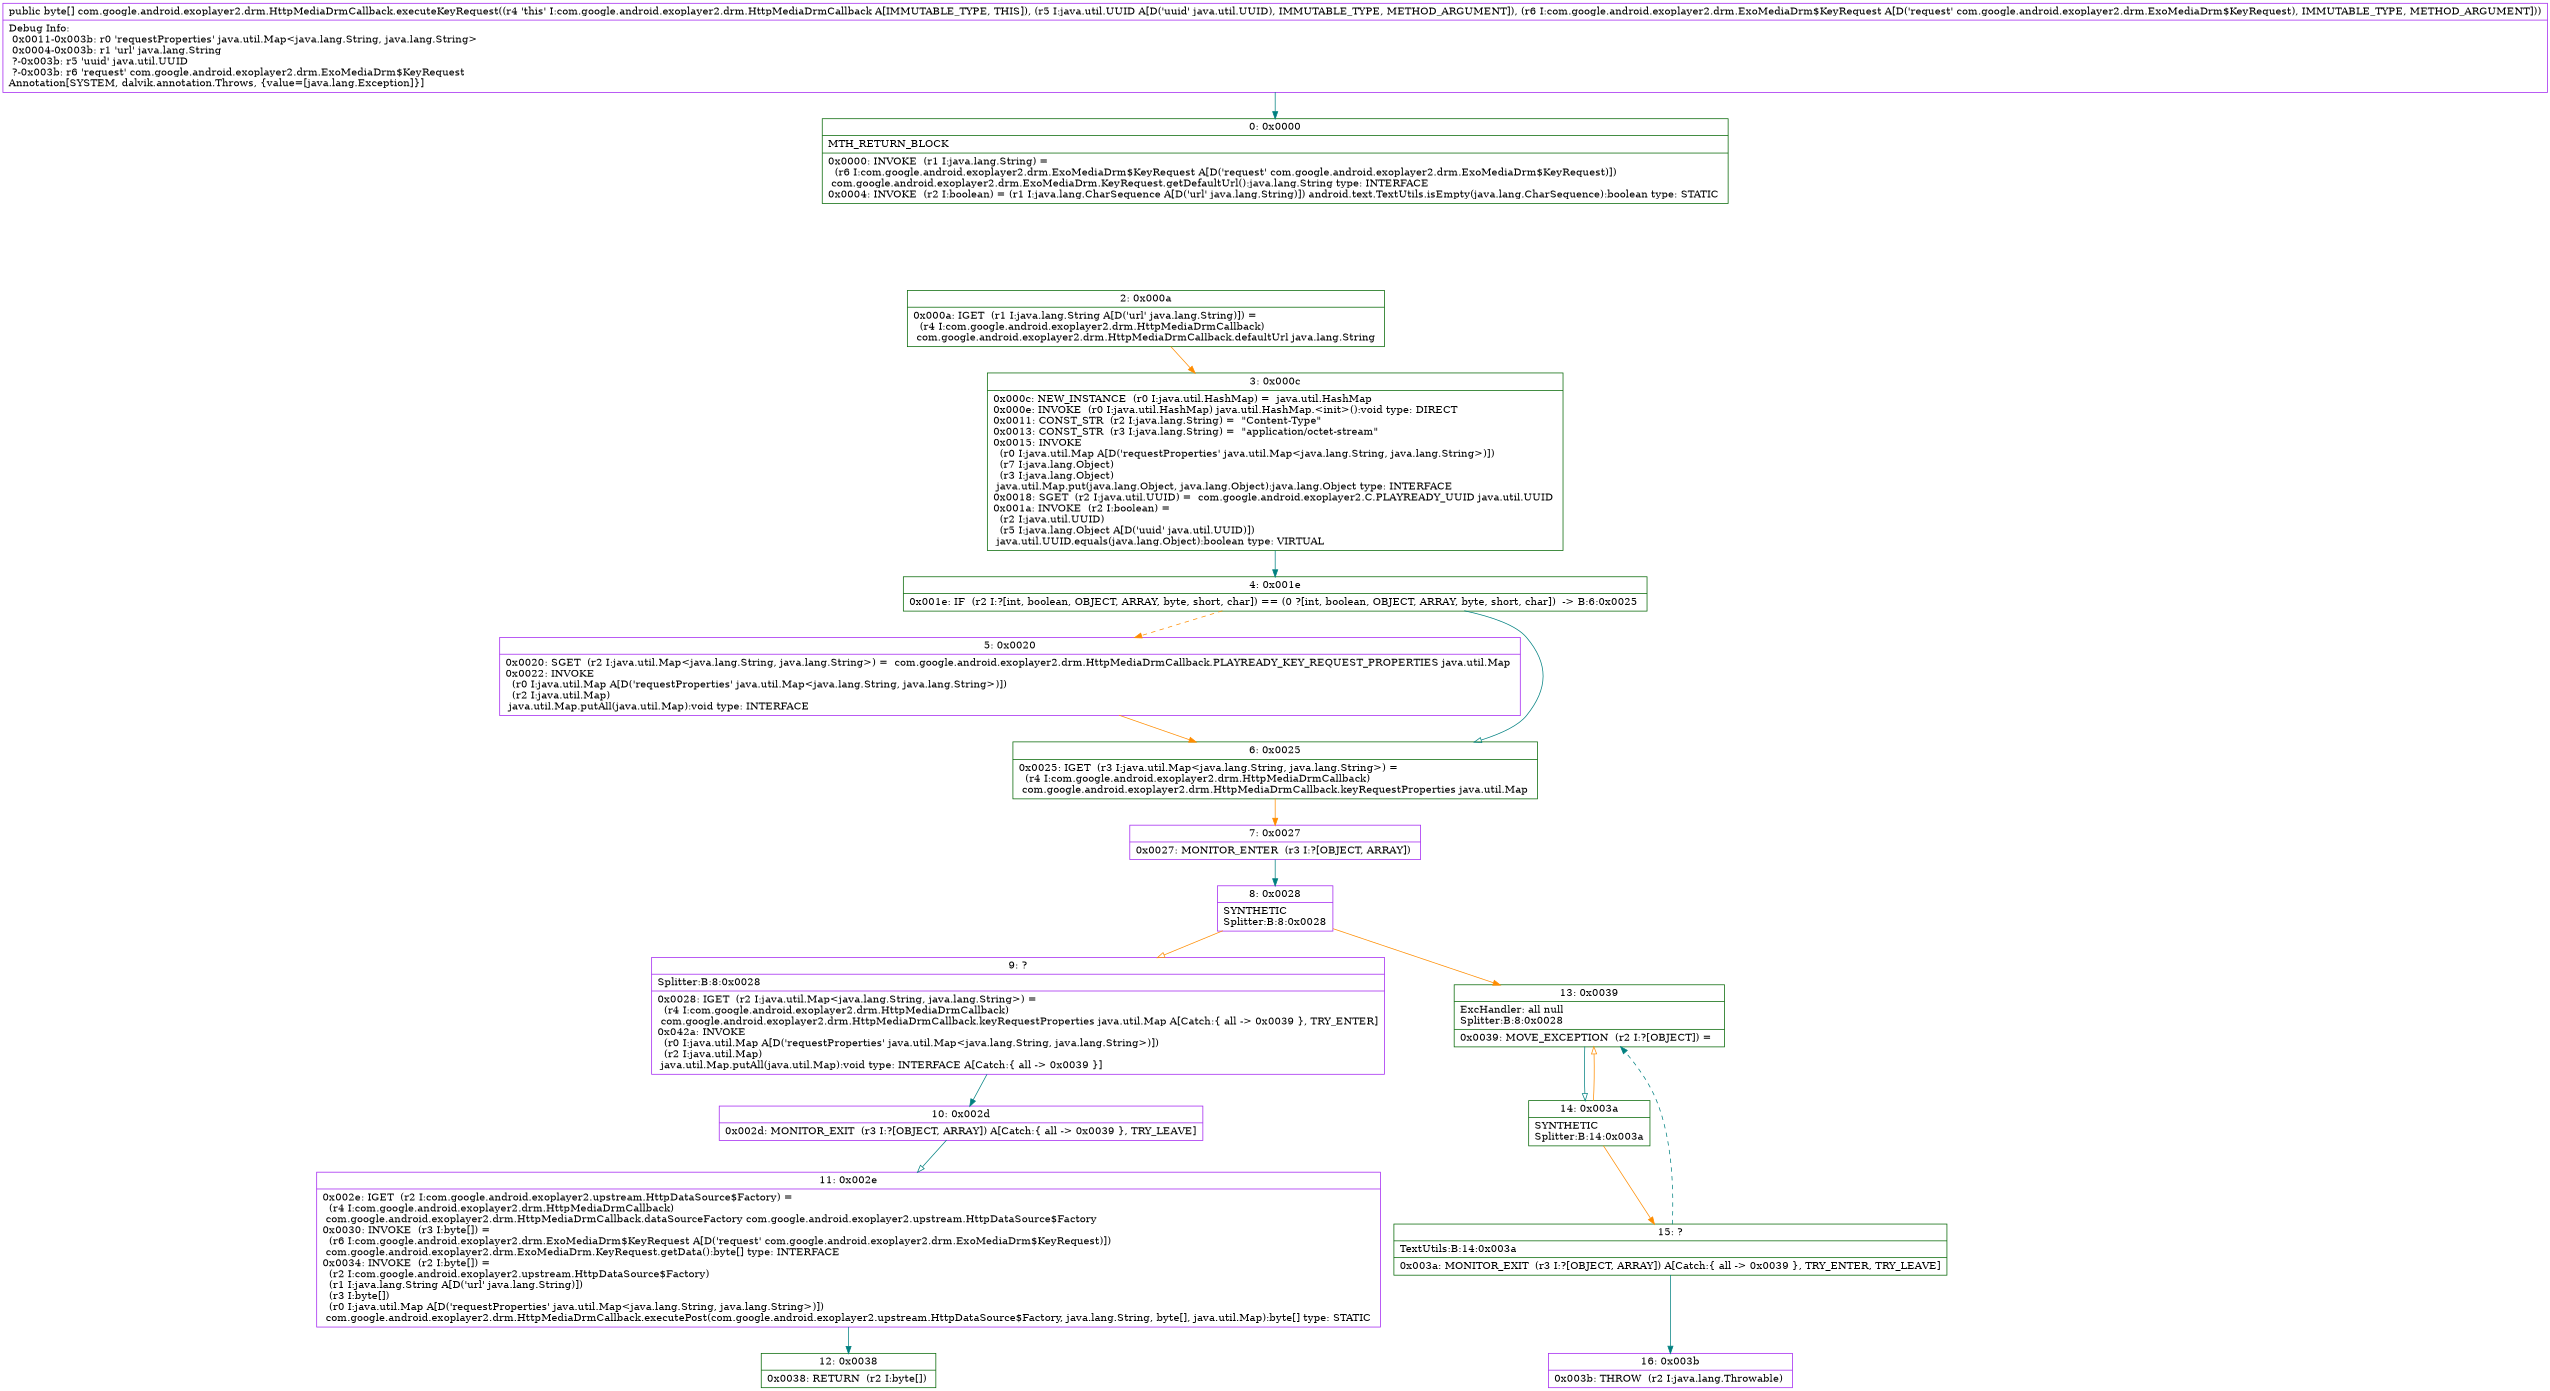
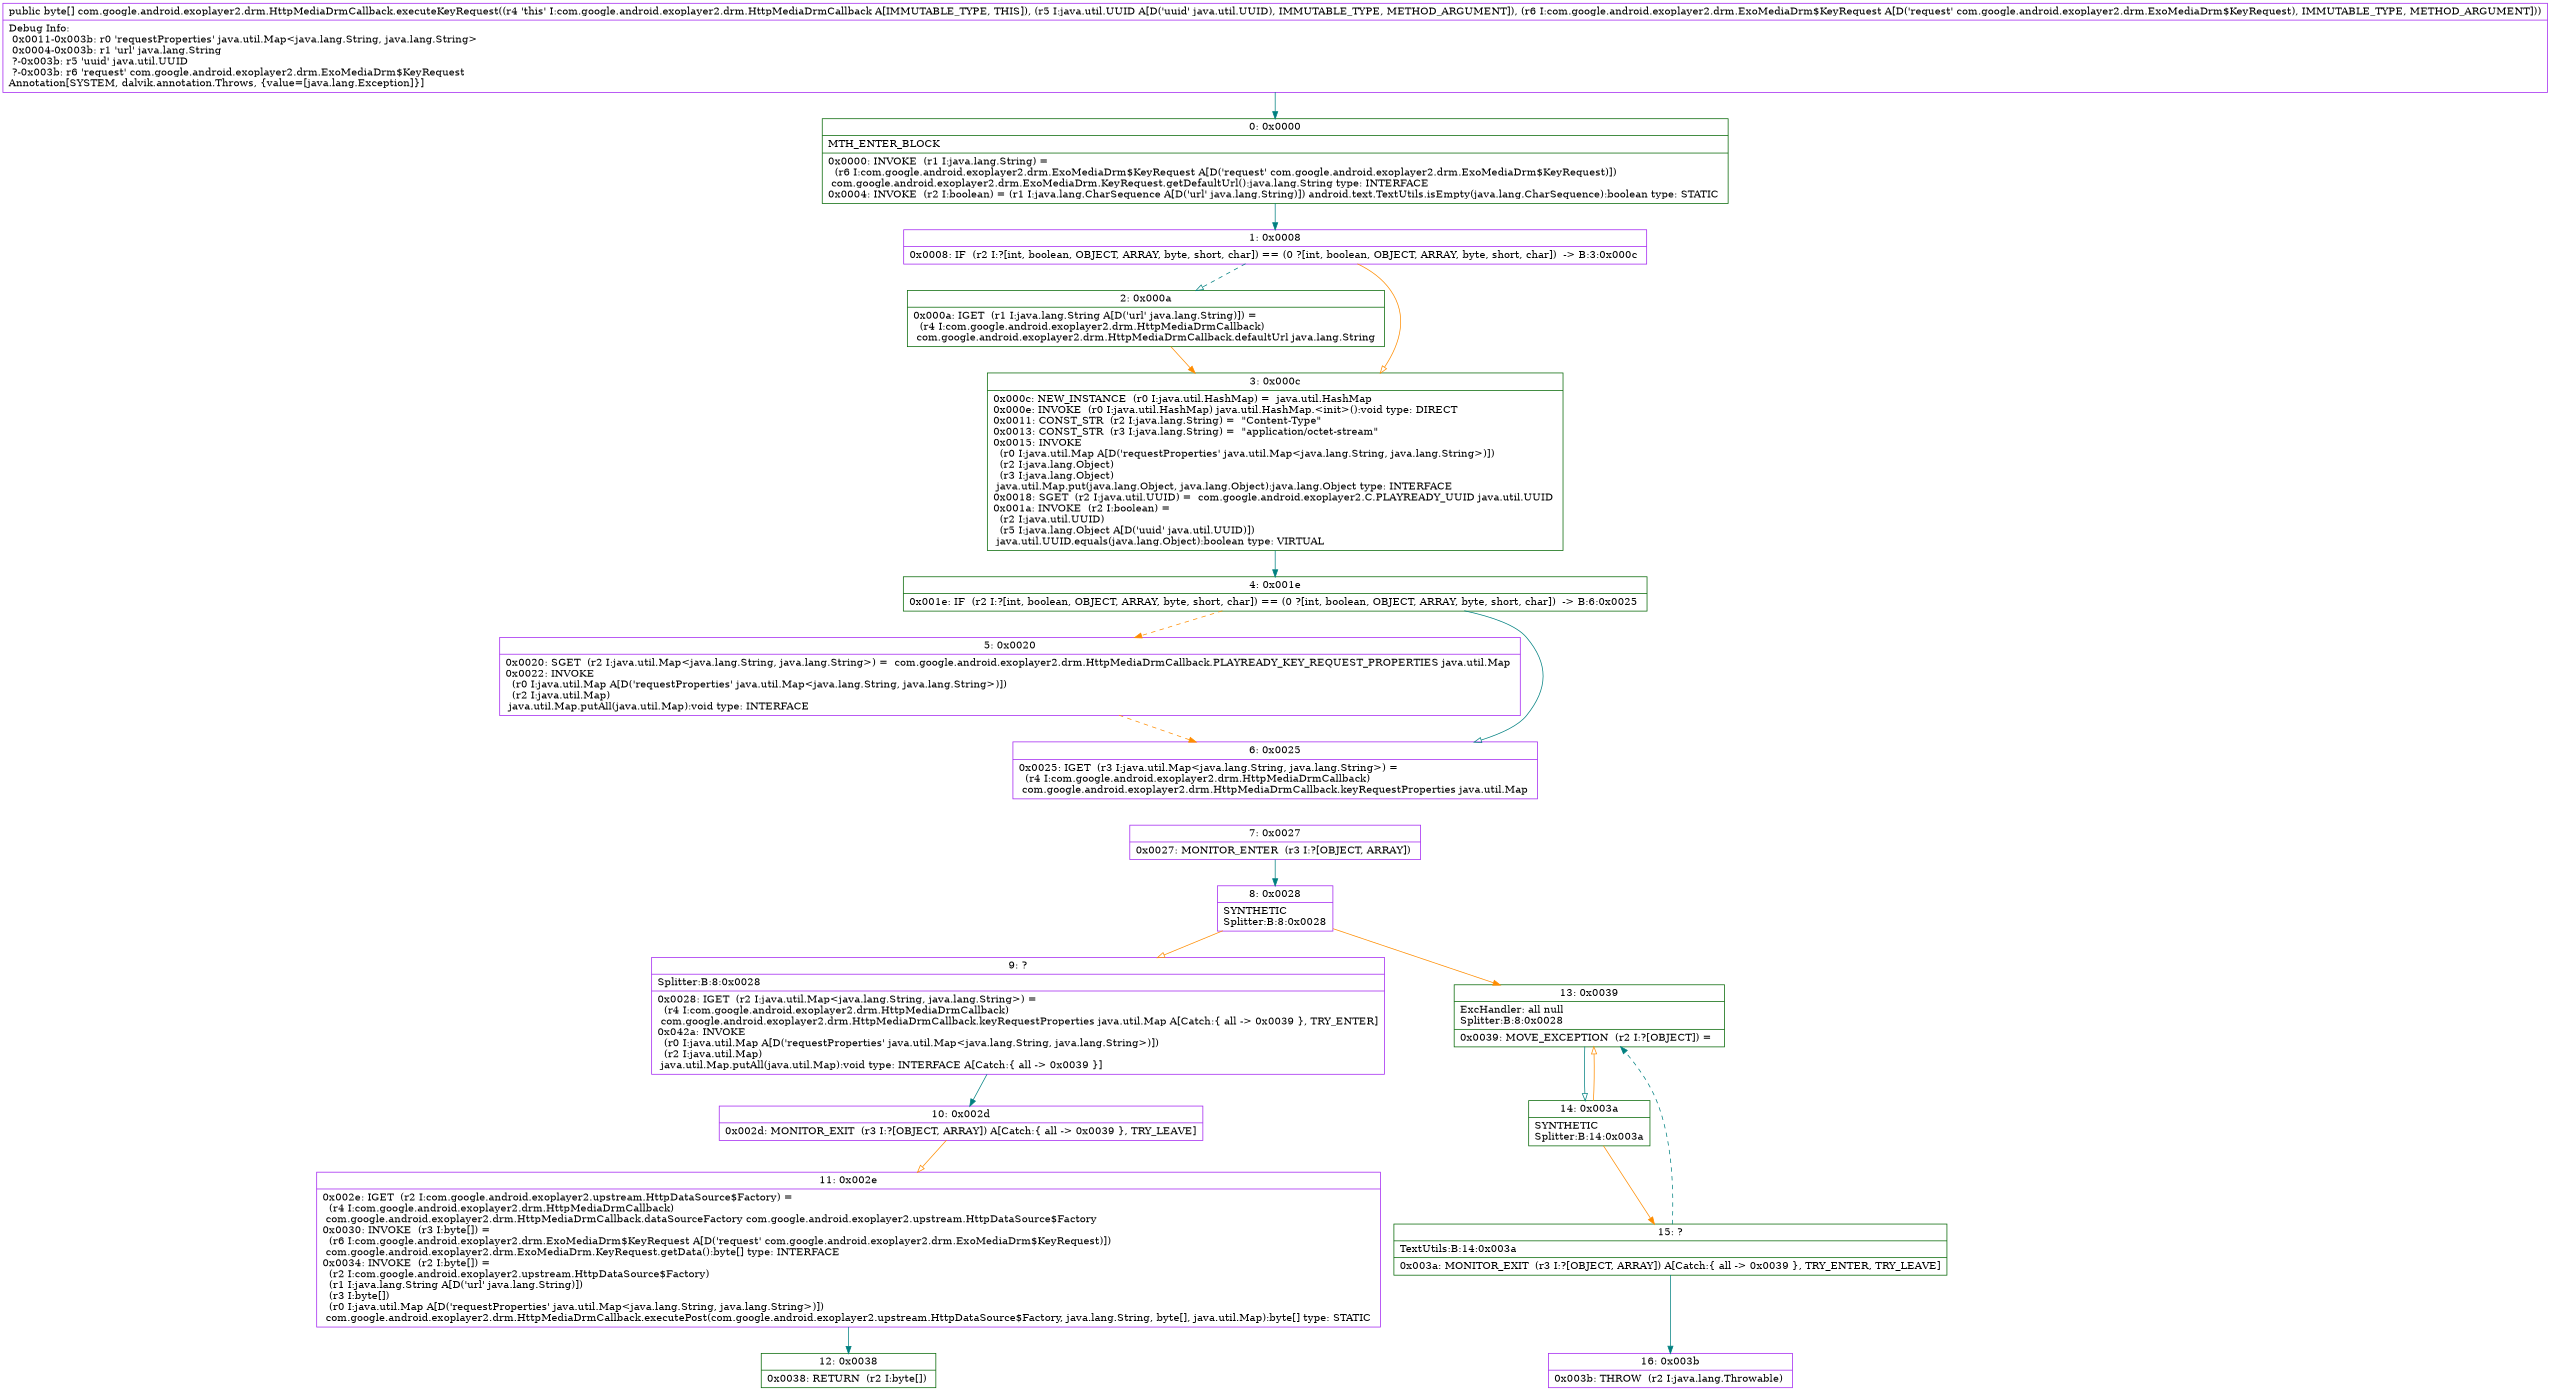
(889, 144) -> (884, 144)
none -> (1275, 247)
(1054, 465) -> (1054, 465)
(1154, 727) -> (1154, 727)
(1275, 770) -> (1275, 770)
(1275, 808) -> none
(935, 1153) -> (935, 1153)
